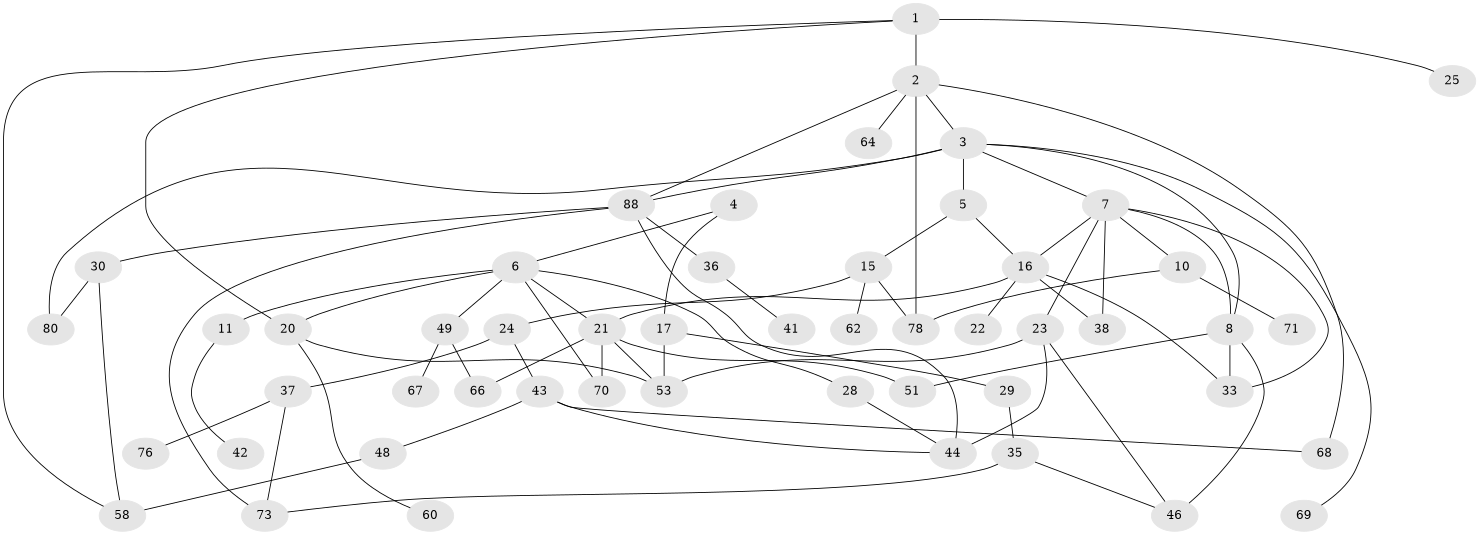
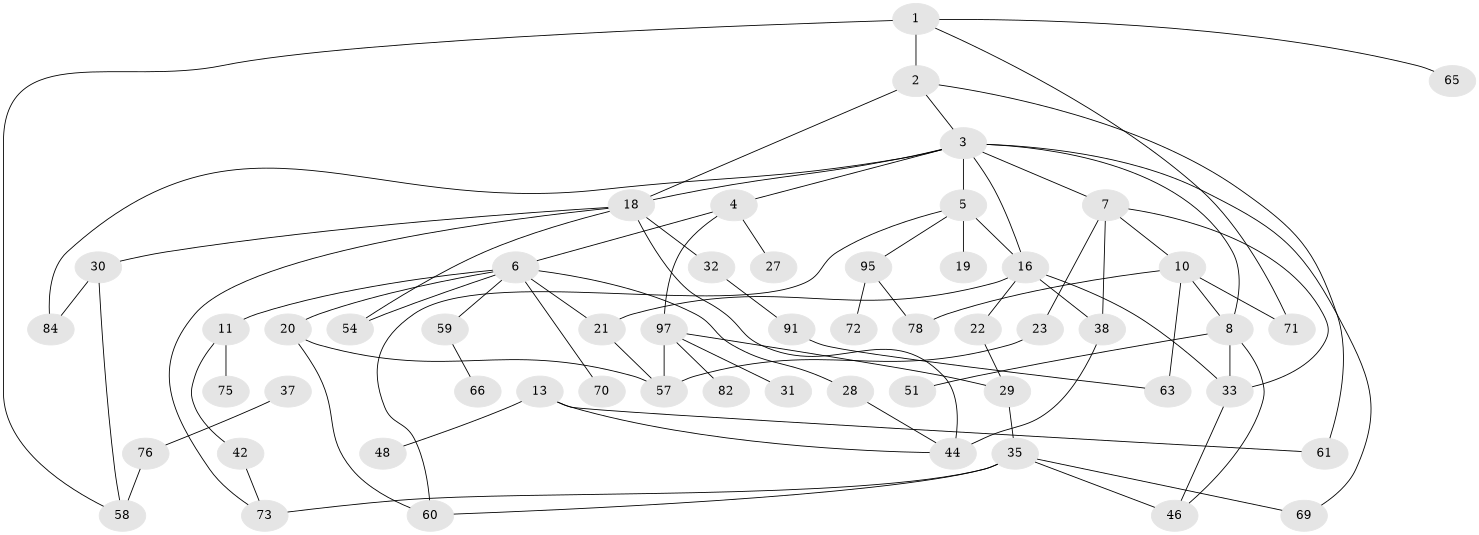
(394, 66) -> (1147, 147)
(1452, 81) -> (1452, 81)
(869, 143) -> none
none -> (849, 174)
(631, 205) -> (631, 205)
(916, 205) -> none
(1066, 236) -> (1001, 203)
(1202, 241) -> (1206, 298)
(712, 267) -> (712, 267)
none -> (774, 267)
(869, 267) -> (869, 267)
none -> (963, 267)
none -> (580, 292)
(51, 329) -> (51, 329)
none -> (350, 329)
(445, 329) -> (445, 329)
(507, 329) -> none
(664, 329) -> (664, 329)
(792, 329) -> (792, 329)
(854, 329) -> (854, 329)
(551, 355) -> none
(736, 360) -> none
none -> (993, 360)
(602, 361) -> none
none -> (226, 392)
(416, 392) -> none
(540, 392) -> (540, 392)
(664, 392) -> (664, 392)
none -> (726, 392)
none -> (788, 392)
none -> (1168, 392)
(1034, 411) -> (1048, 412)
(1107, 423) -> (1202, 454)
(276, 454) -> (253, 485)
(1325, 454) -> (1325, 454)
(253, 485) -> (134, 485)
none -> (1160, 485)
none -> (727, 500)
